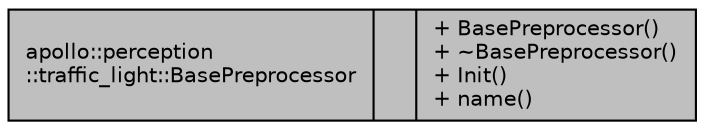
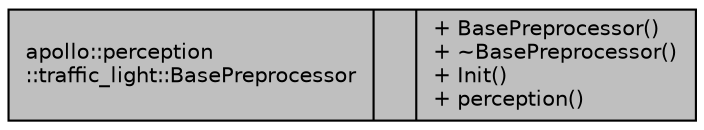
(484, 99) -> (509, 99)
